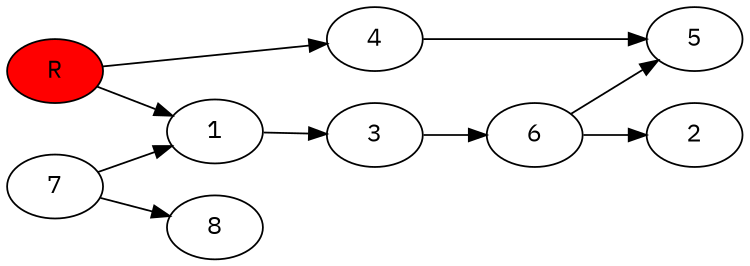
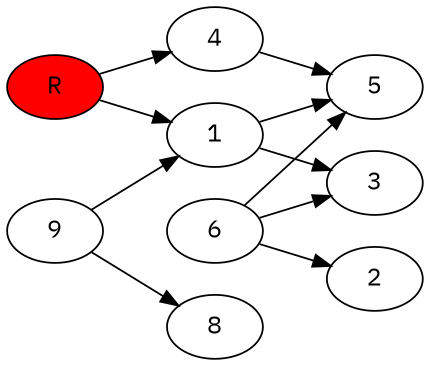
none -> (286, 114)
(446, 135) -> (286, 210)
(55, 187) -> (55, 231)
